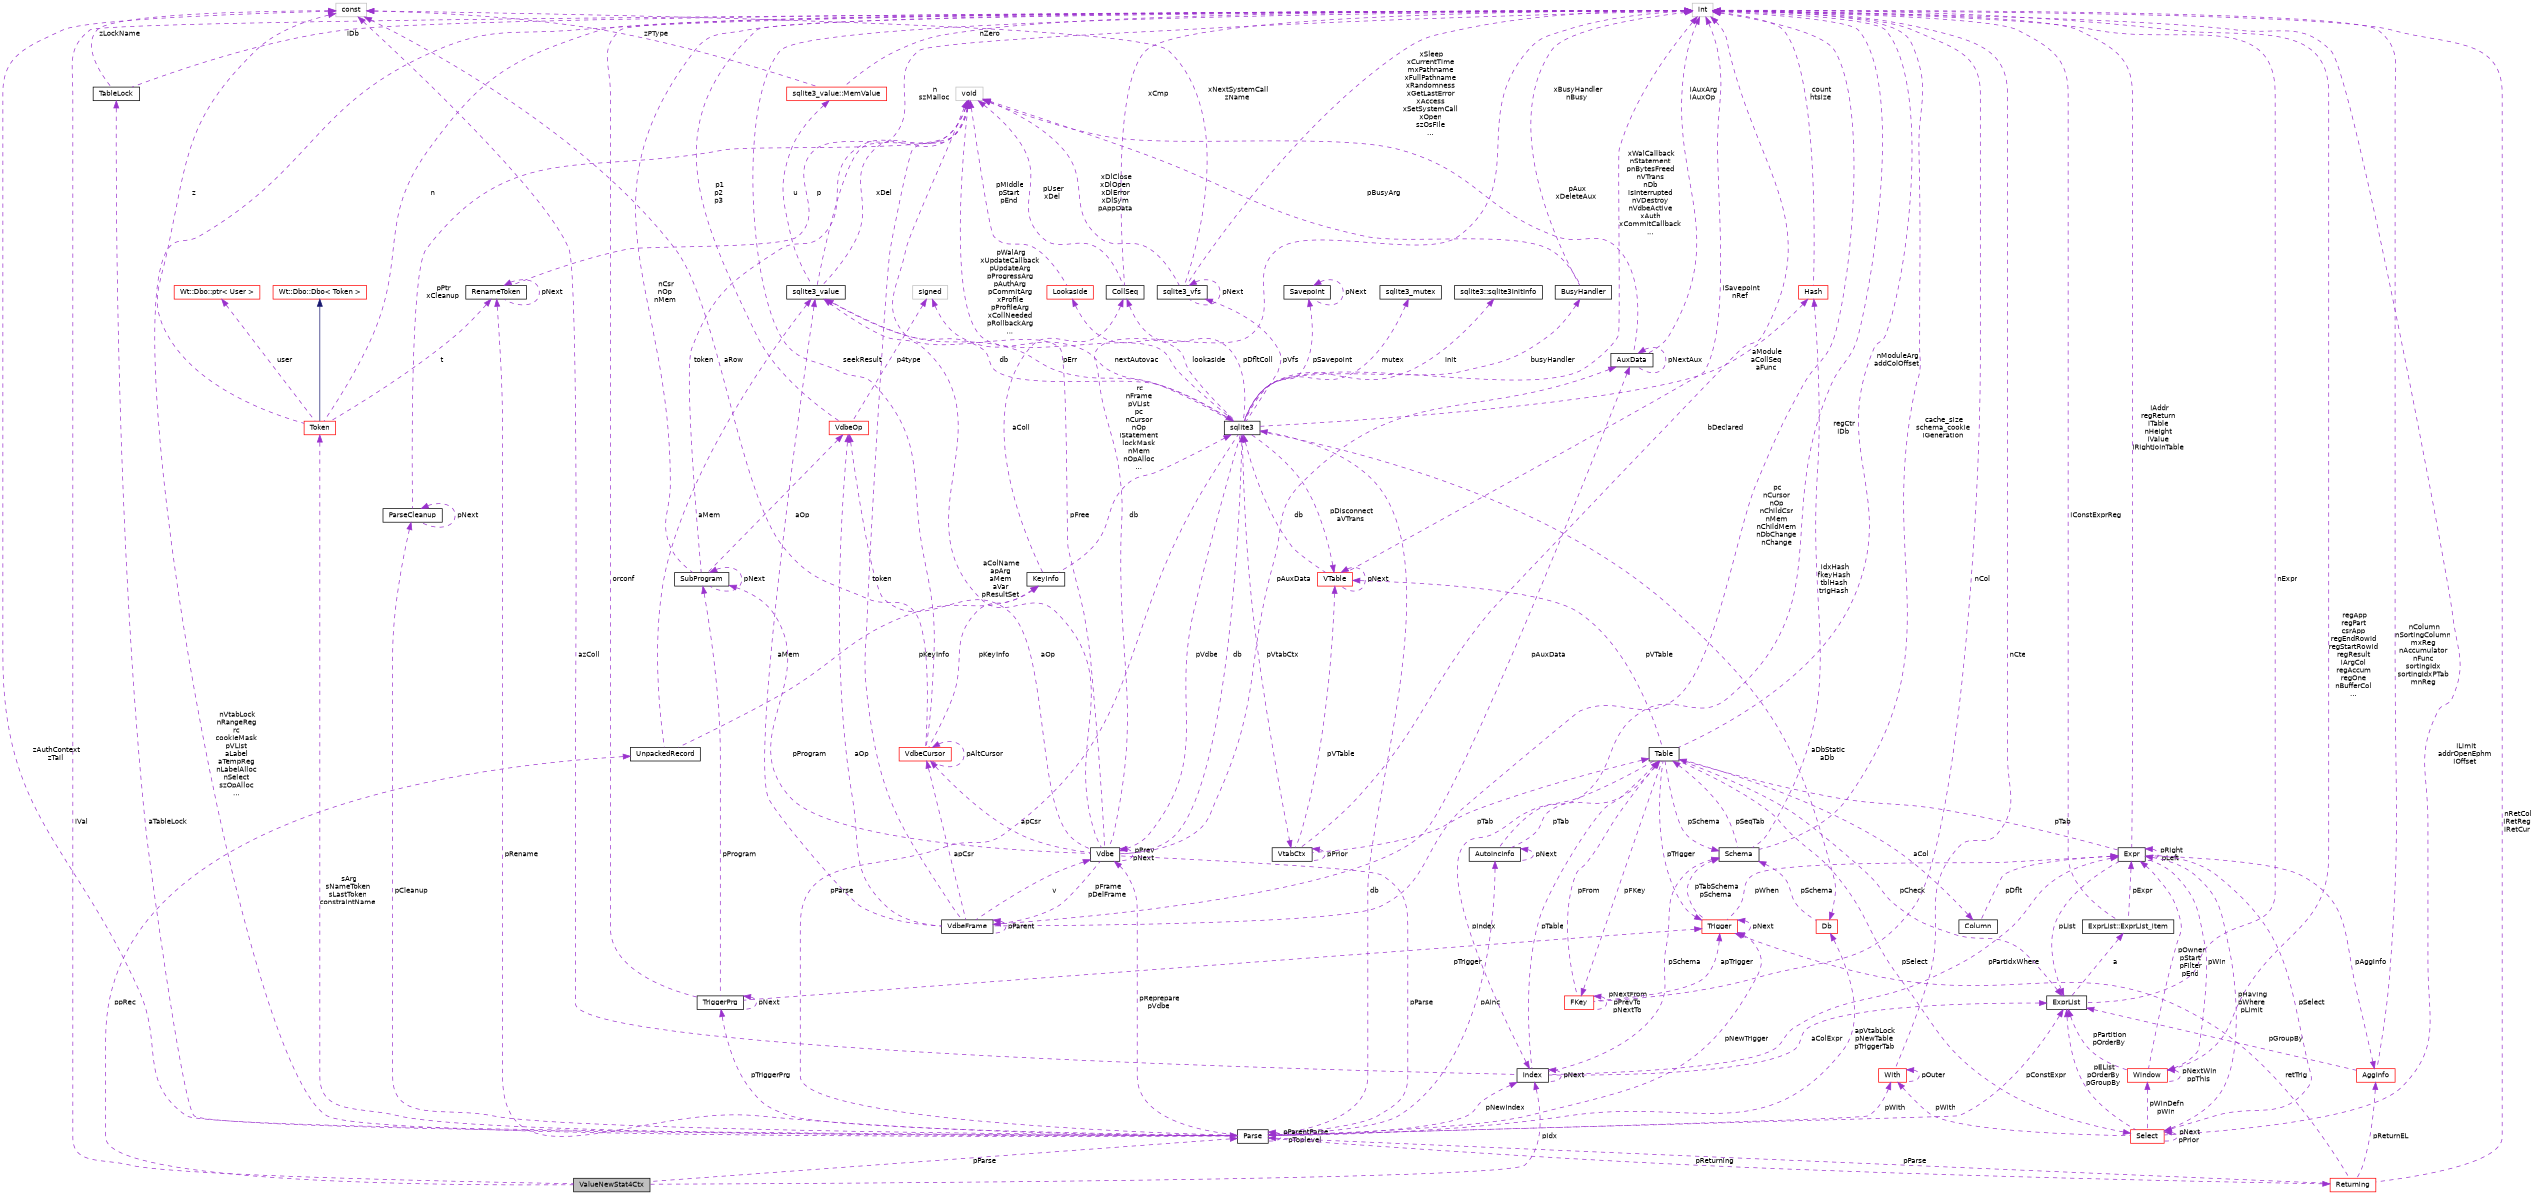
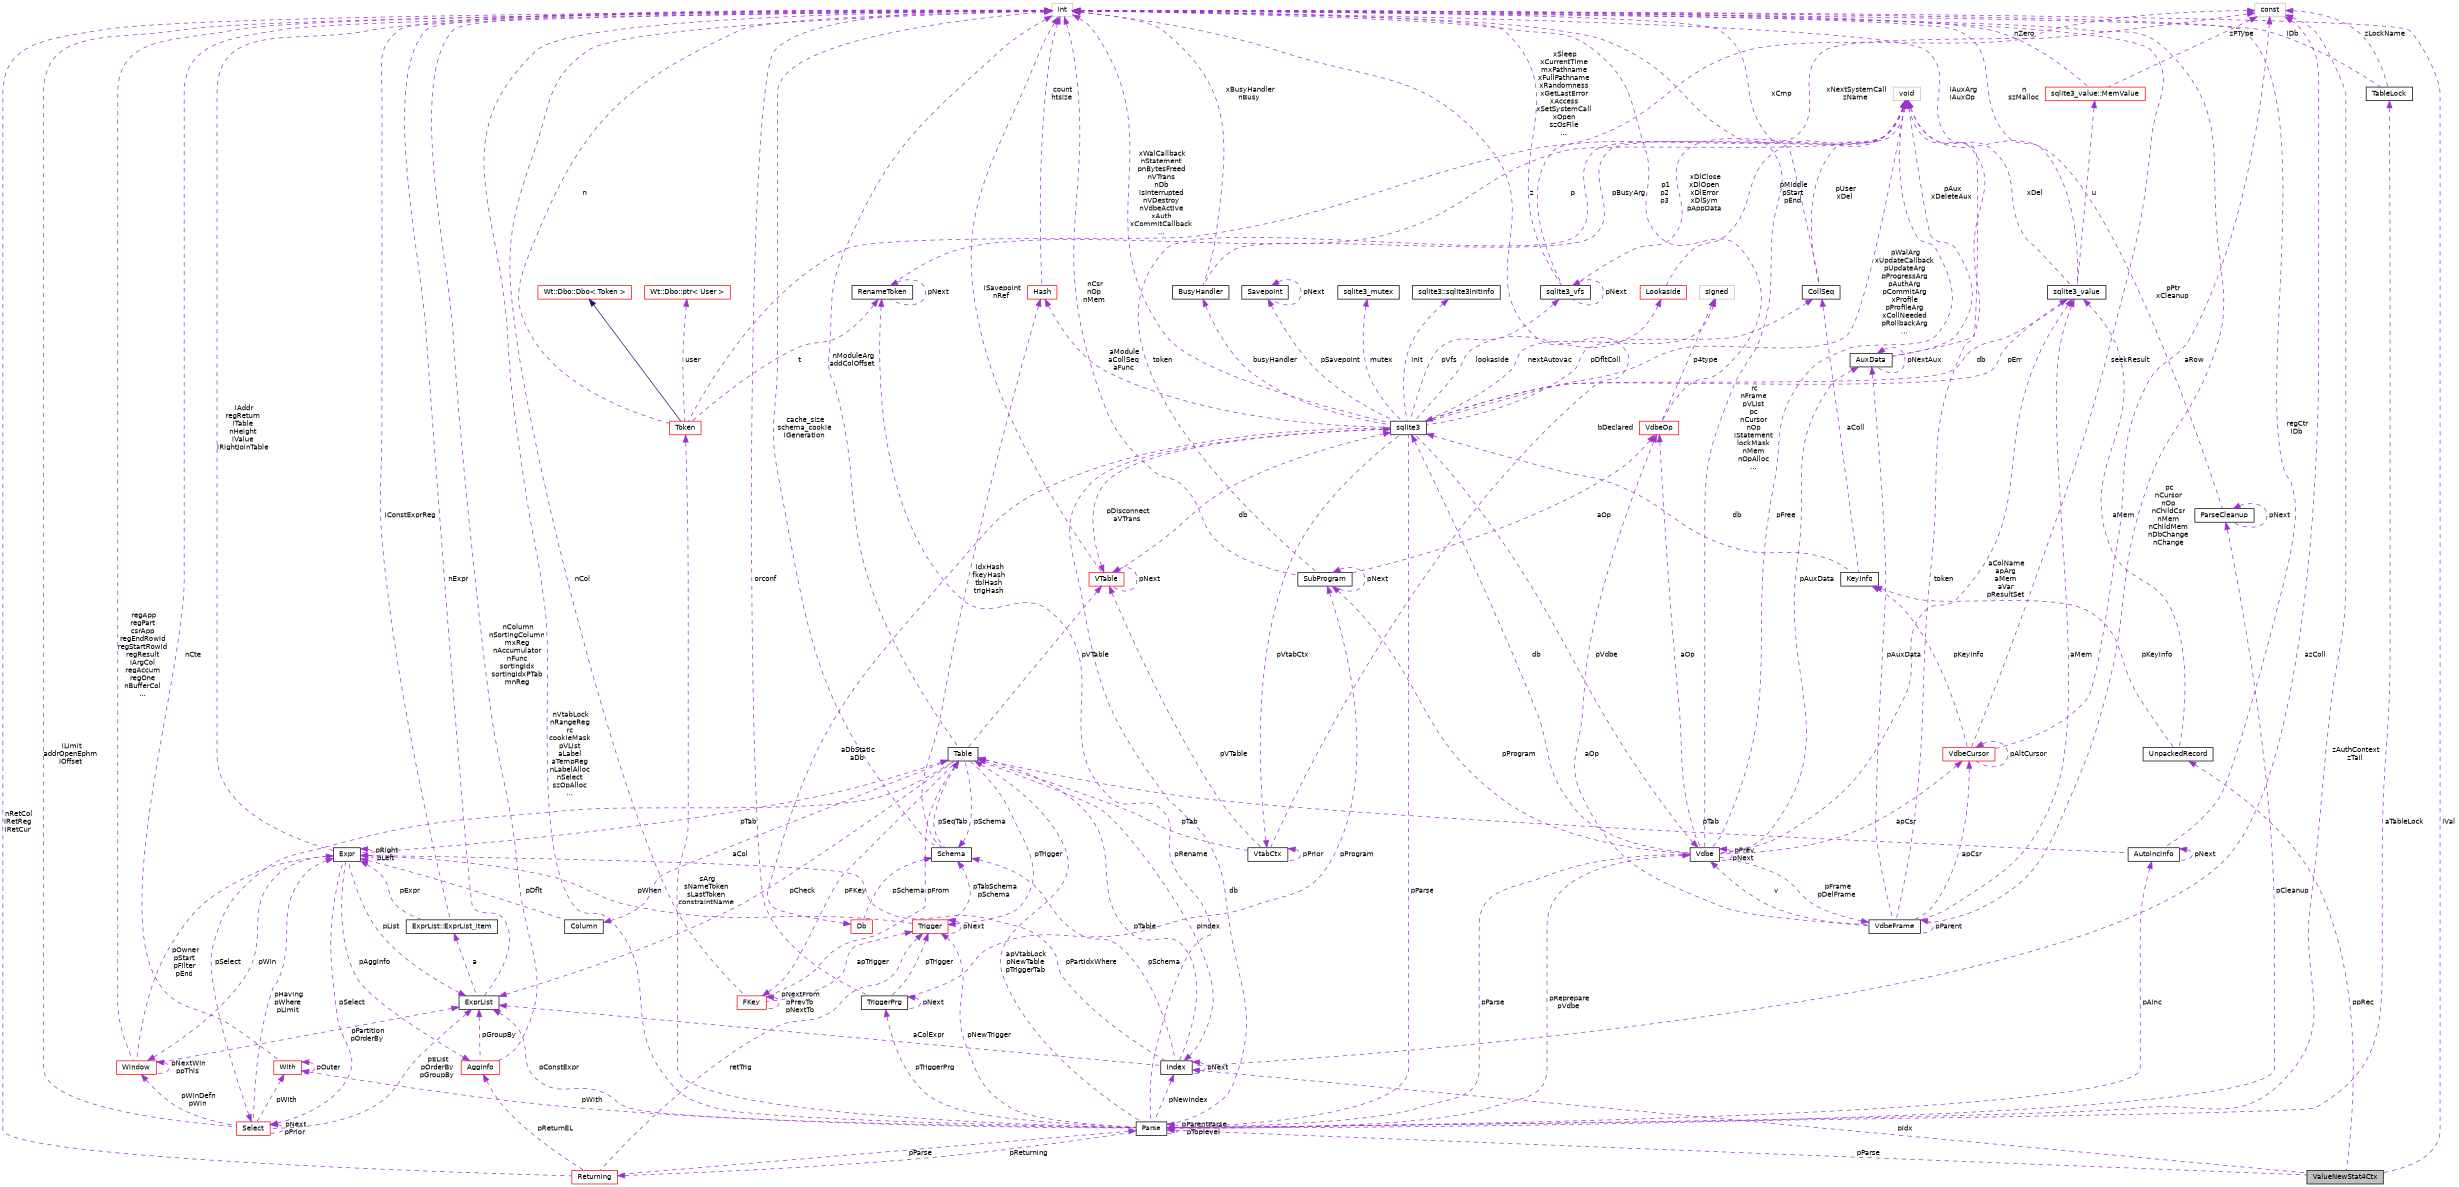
(1623, 1112) -> (1013, 933)
